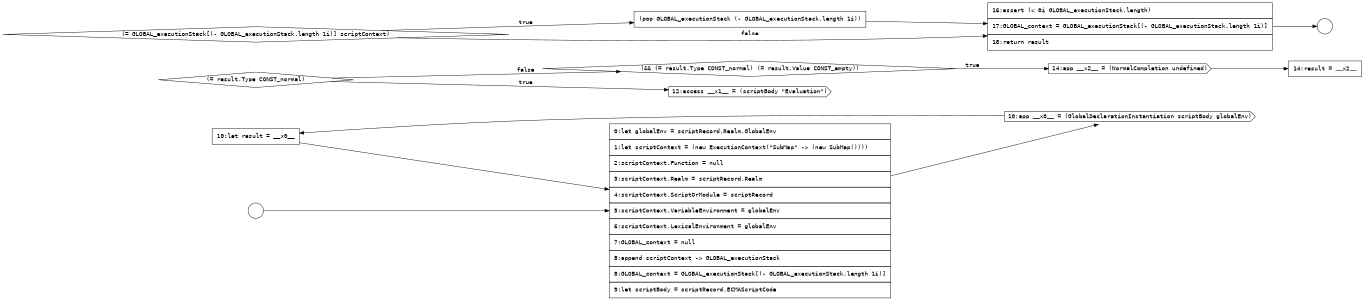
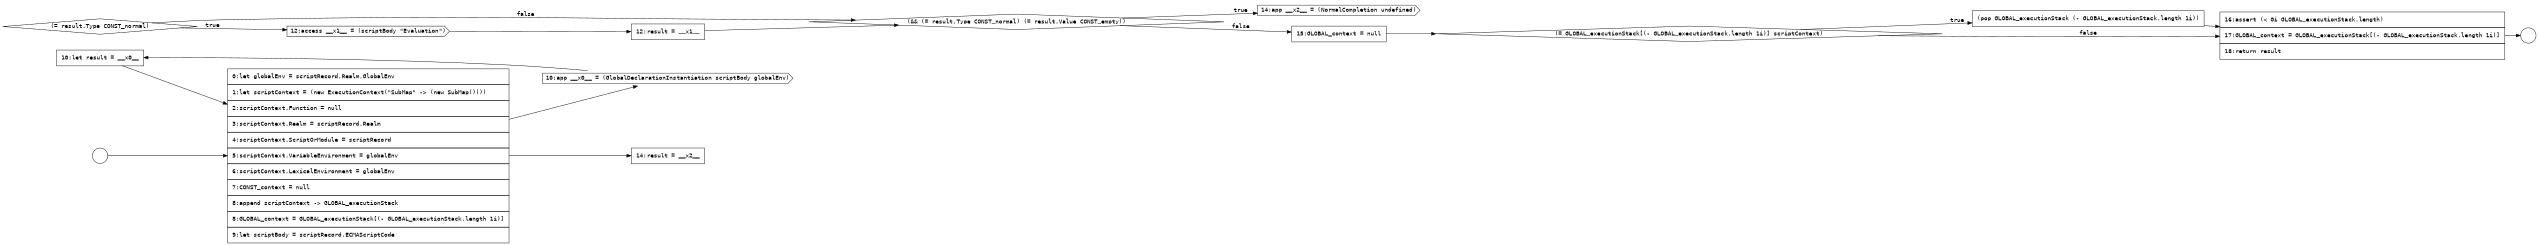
none -> (668, 32)
none -> (1339, 34)
(1248, 69) -> (568, 156)
(655, 242) -> (271, 187)
